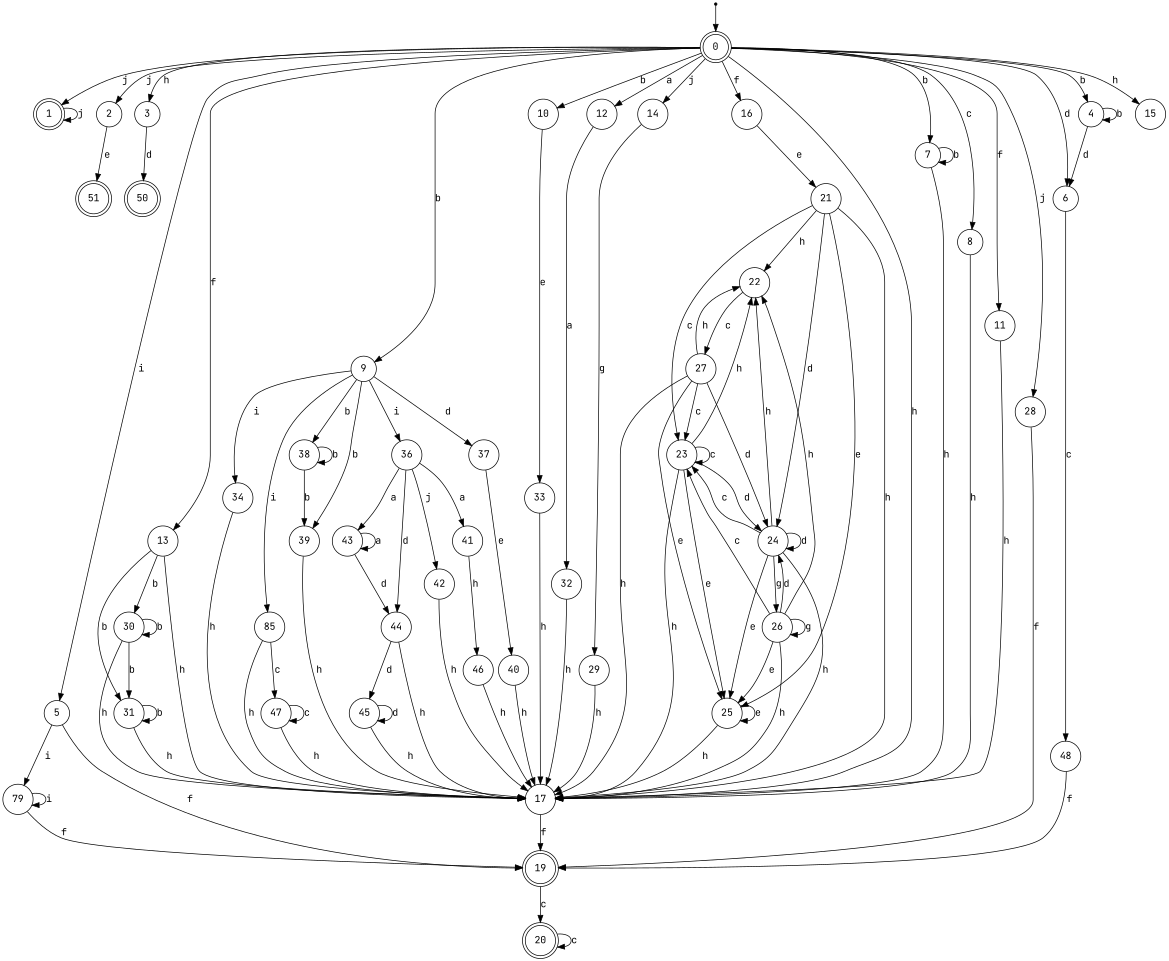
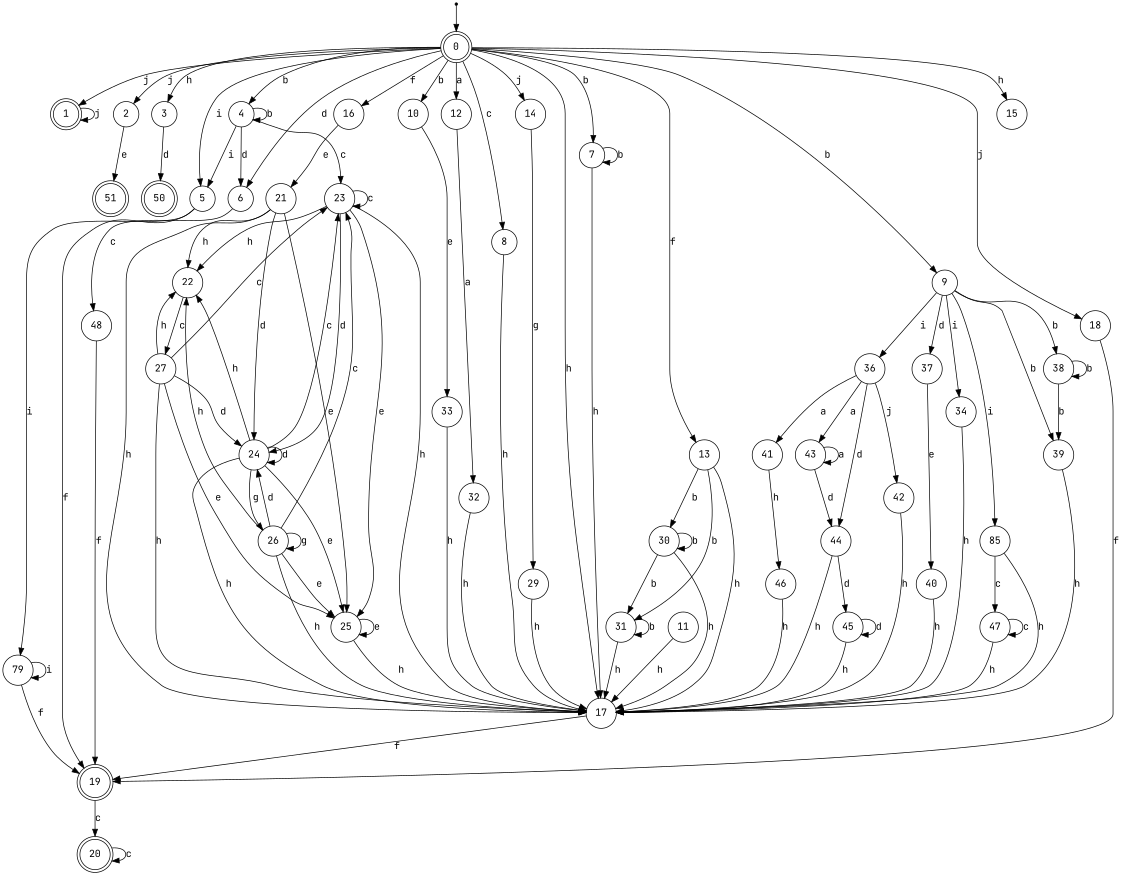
(965, 81) -> none
none -> (223, 153)
(698, 293) -> (310, 133)
(1030, 412) -> (1095, 326)
